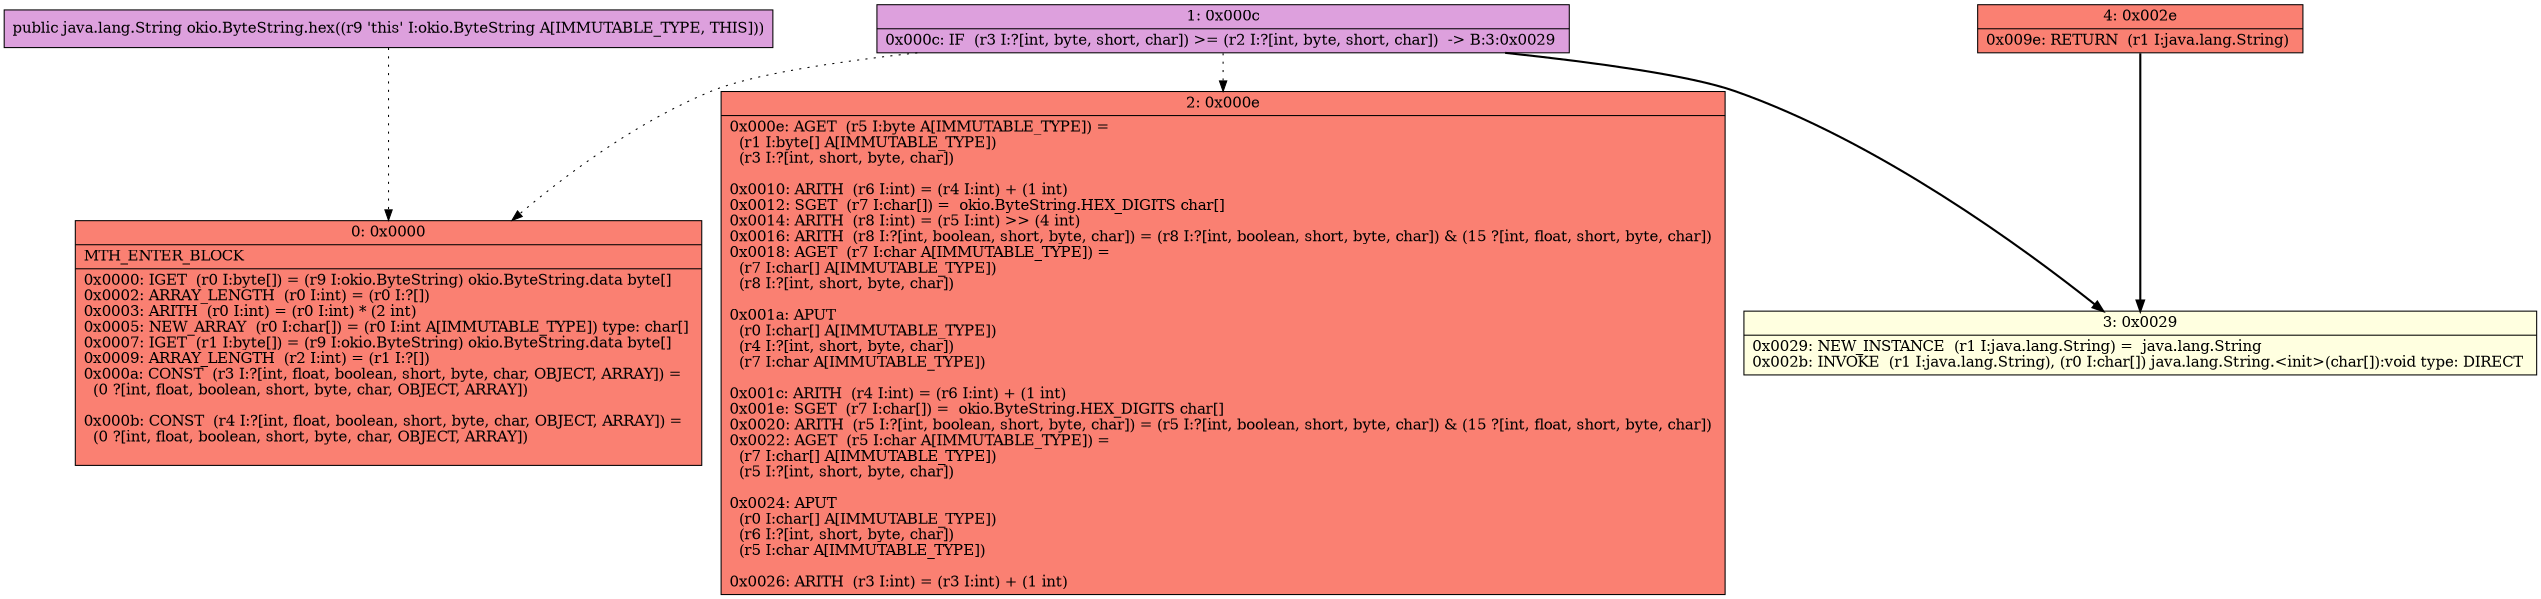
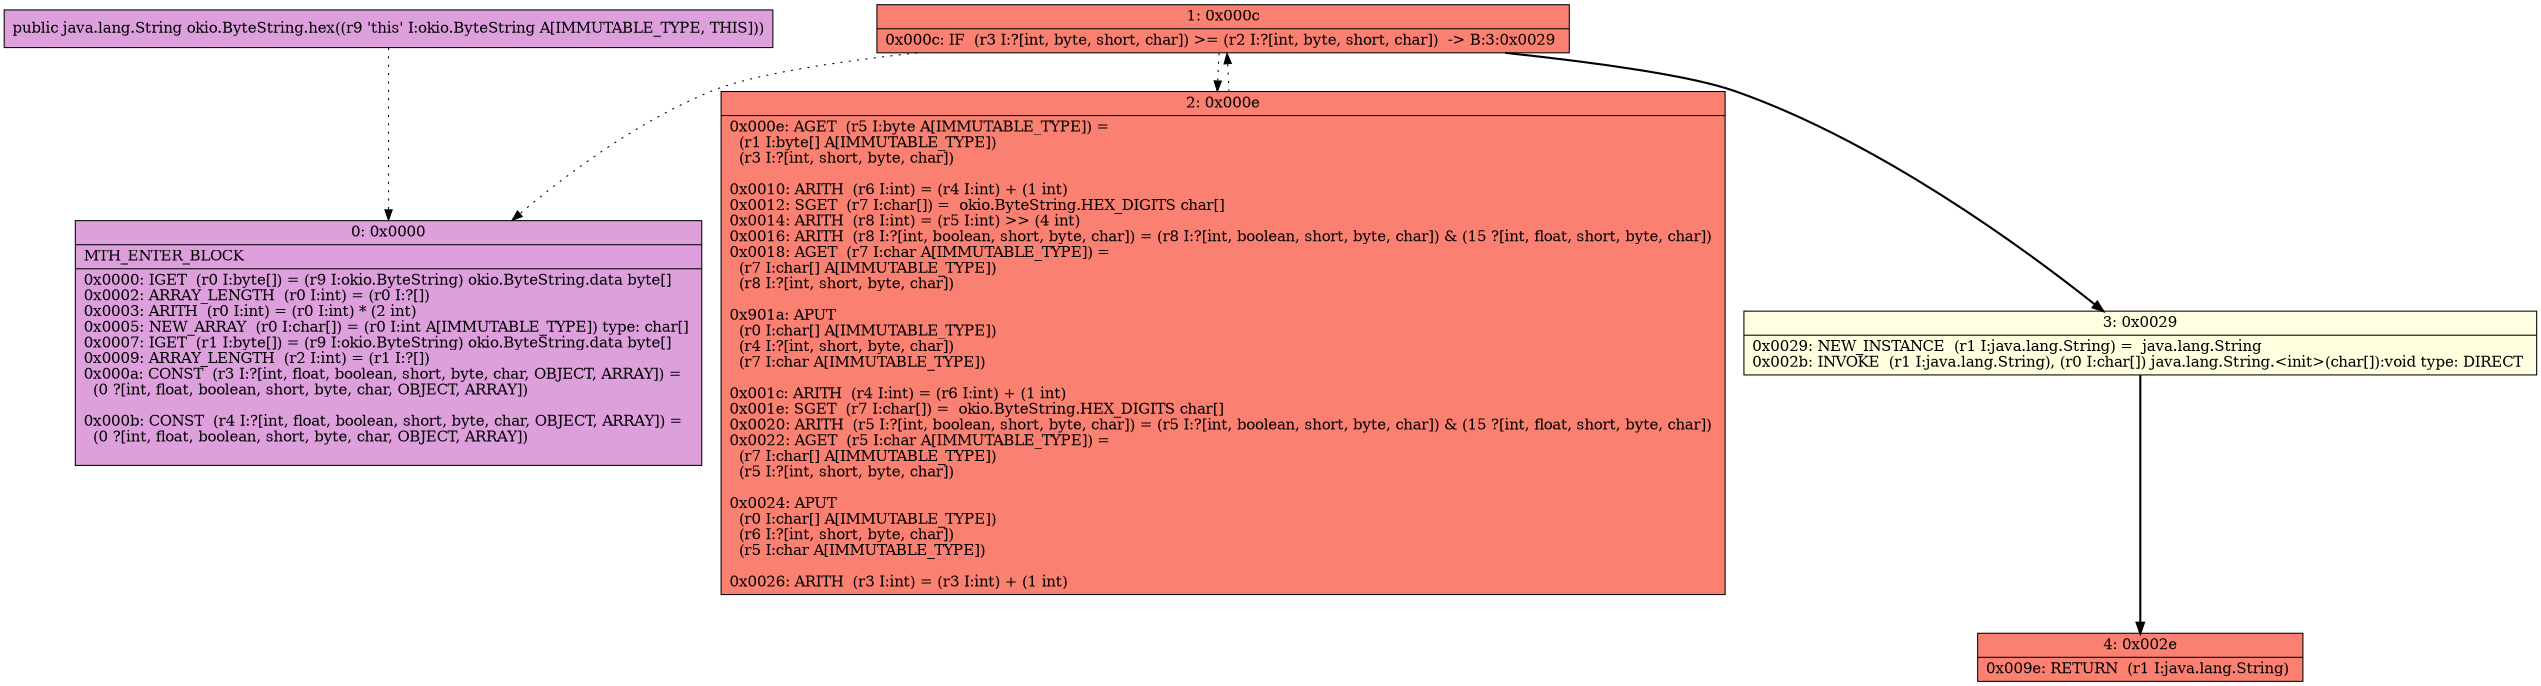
(1223, 29) -> (1223, 29)
none -> (1228, 78)
(2140, 177) -> (2140, 499)
(788, 315) -> (788, 315)
(389, 343) -> (389, 343)
